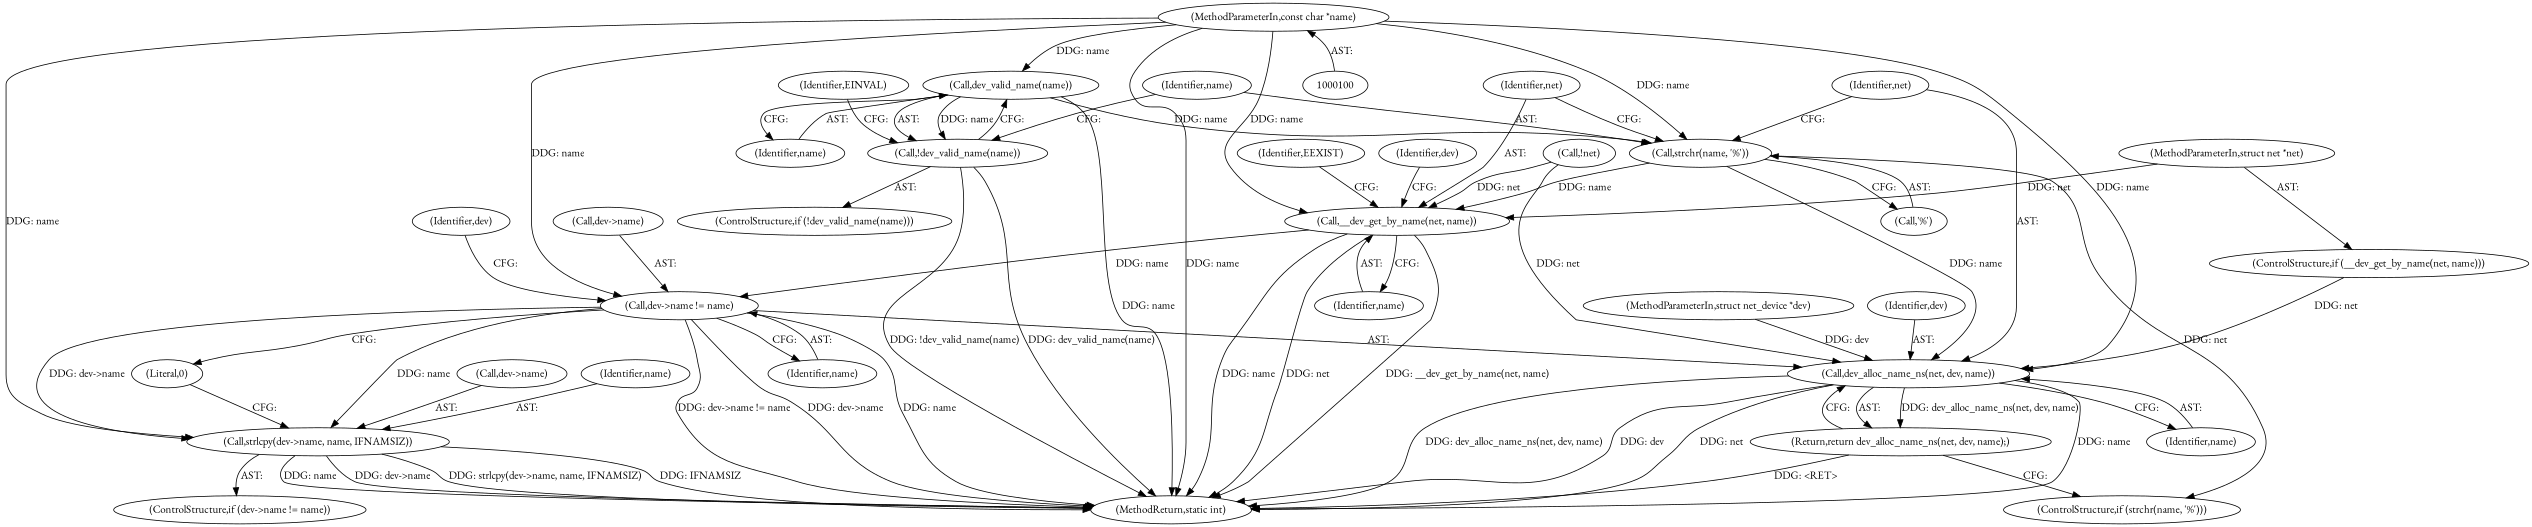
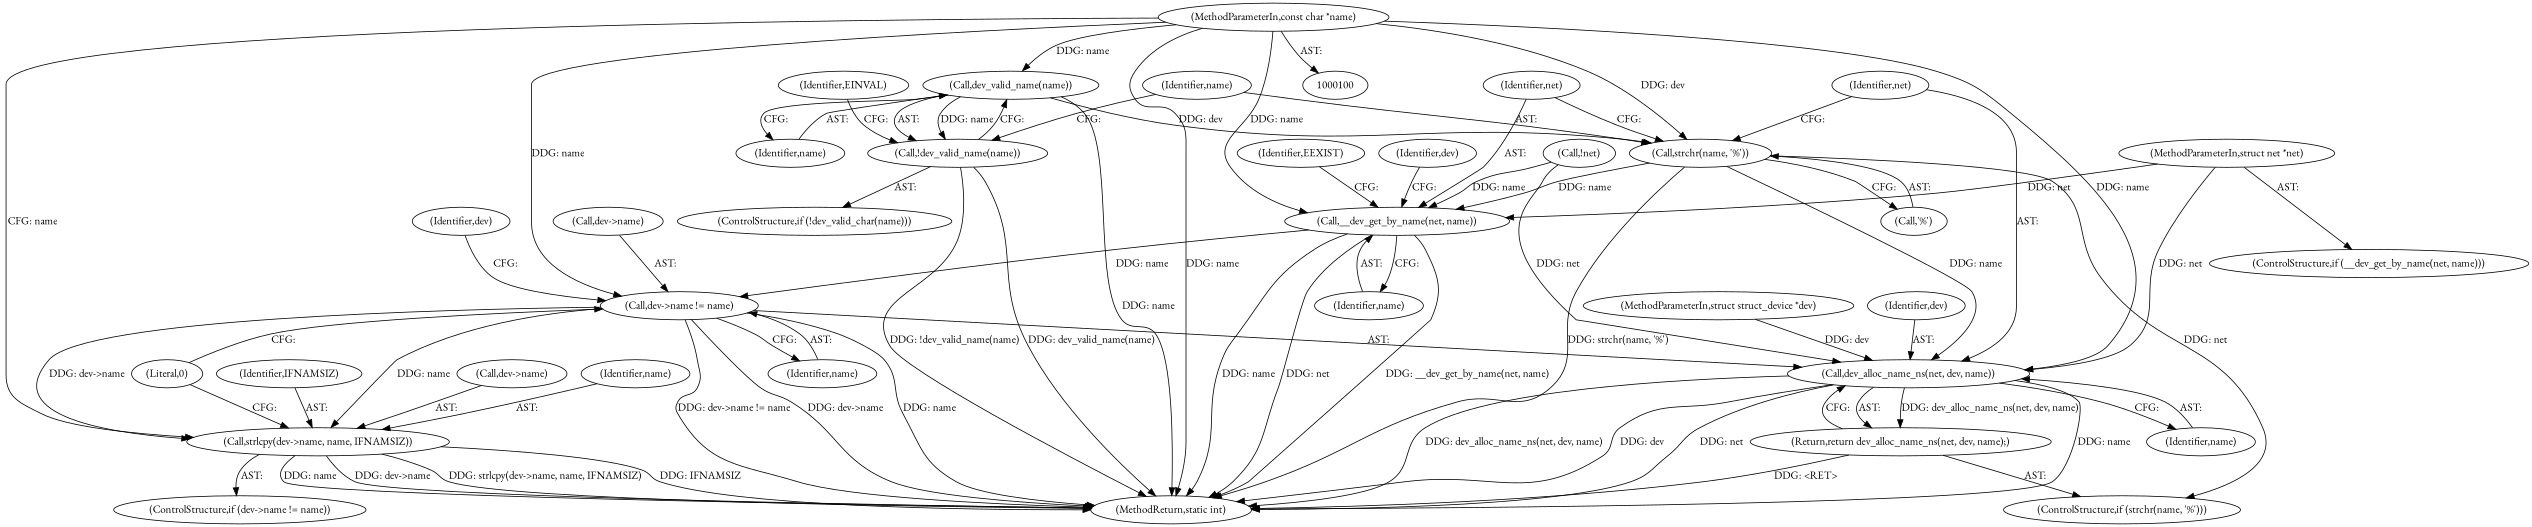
(1328, 51) -> (1295, 51)
(1663, 85) -> (1663, 85)
(1201, 119) -> (1201, 119)
(1499, 187) -> (1499, 187)
(33, 221) -> (33, 221)
(815, 221) -> (815, 221)
(1718, 306) -> (1718, 306)
(401, 327) -> (389, 320)
(2191, 340) -> (2150, 300)
none -> (289, 374)
none -> (1482, 399)
(2037, 476) -> (2037, 476)
